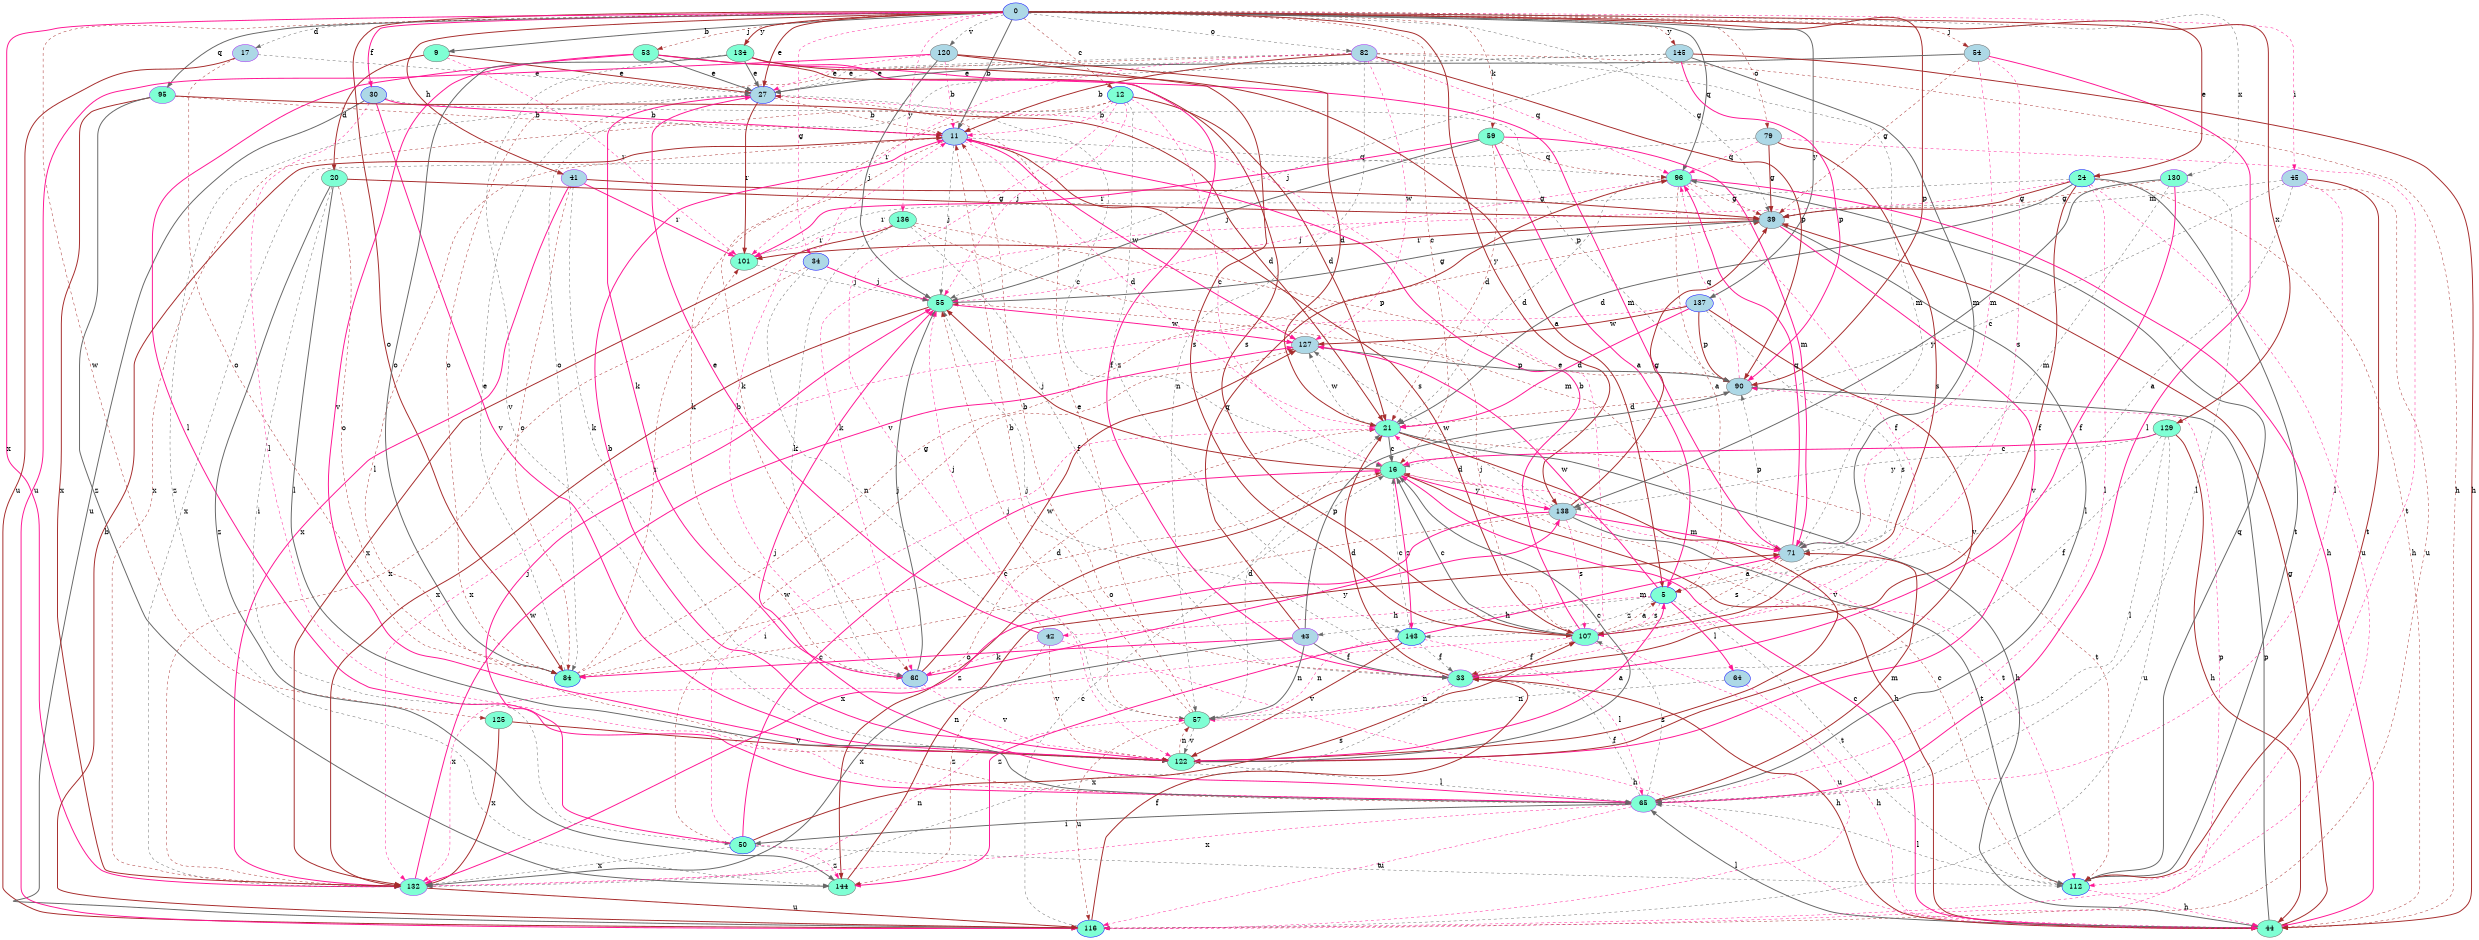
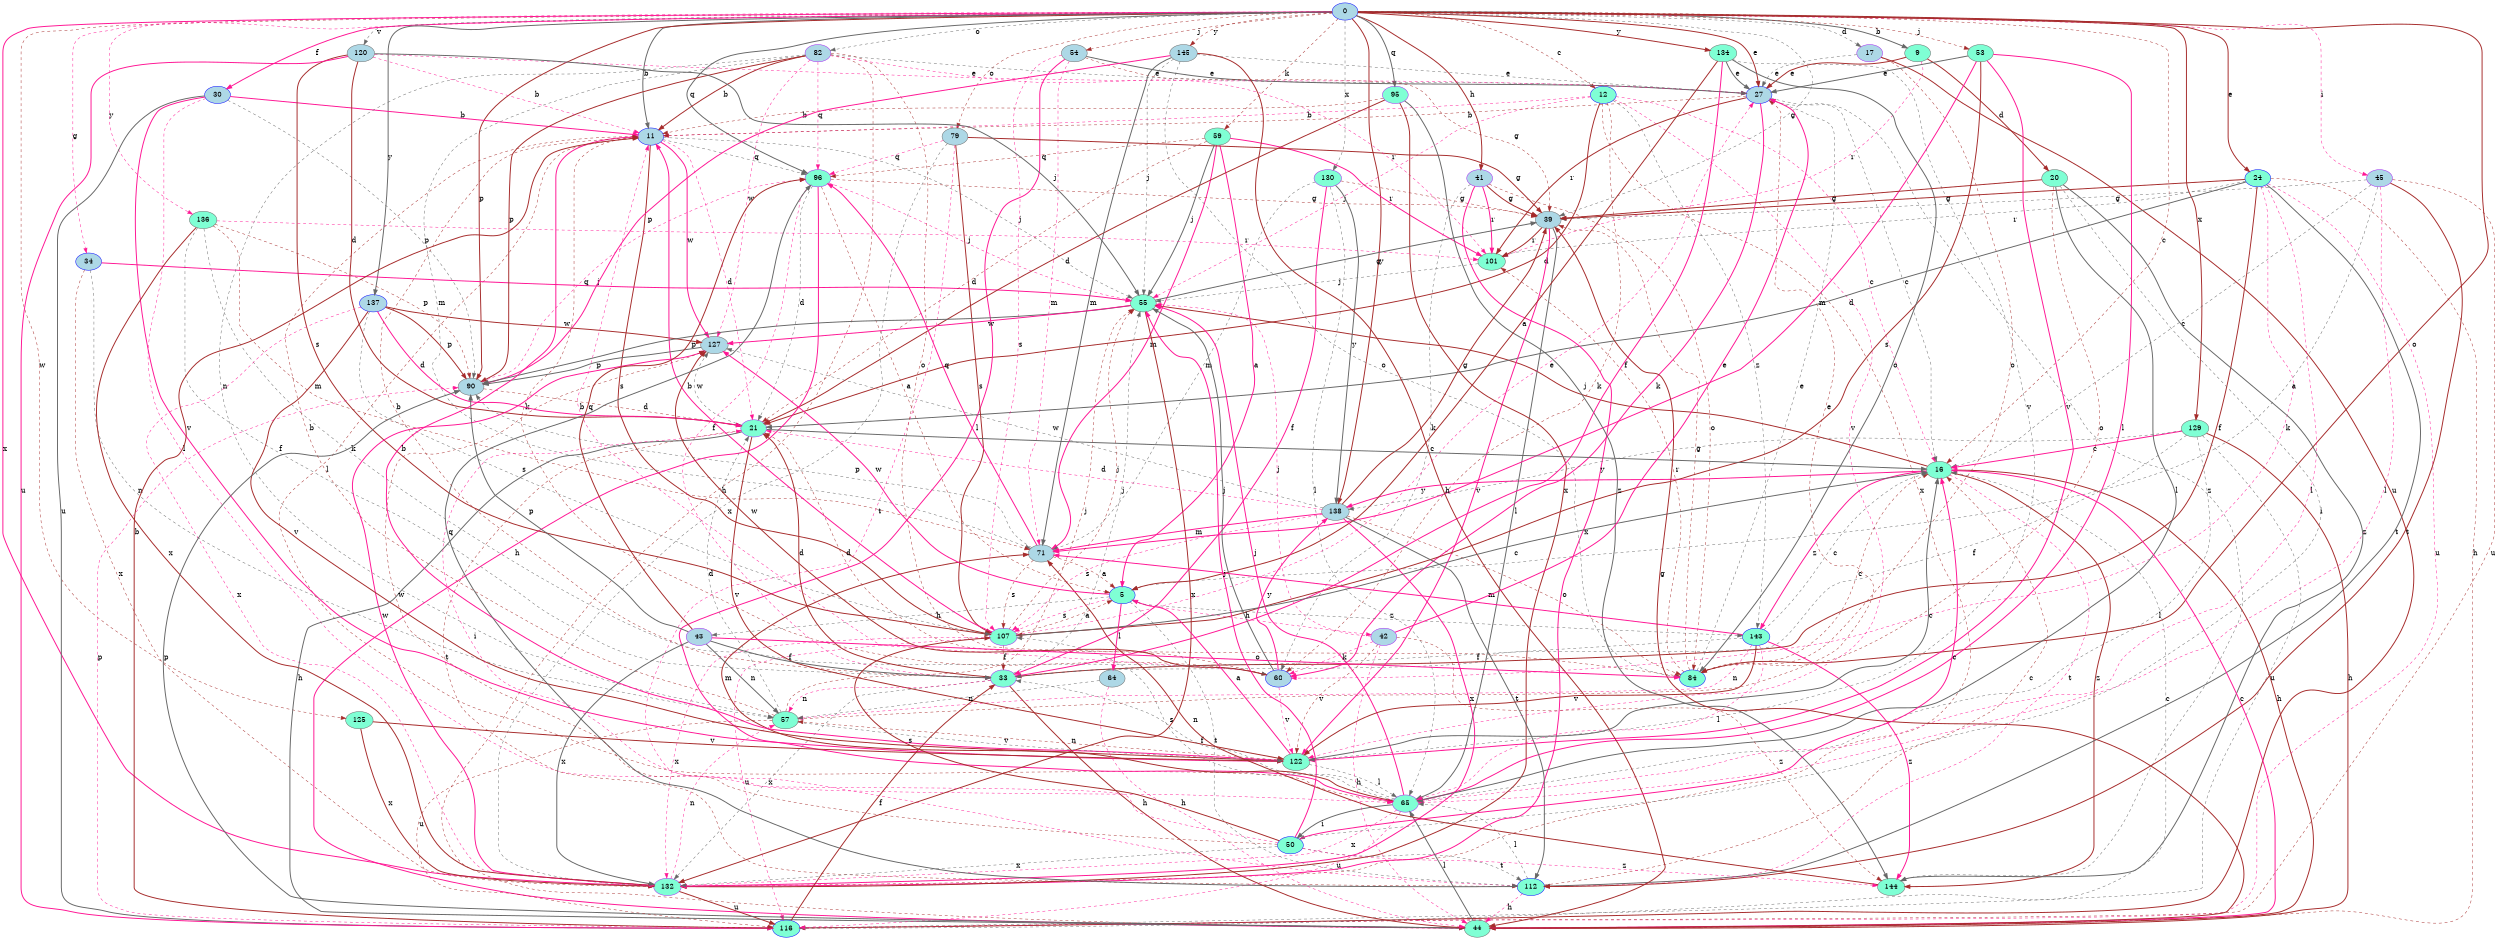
(2153, 199) -> (2118, 199)
none -> (807, 324)
(1737, 678) -> (1112, 678)
